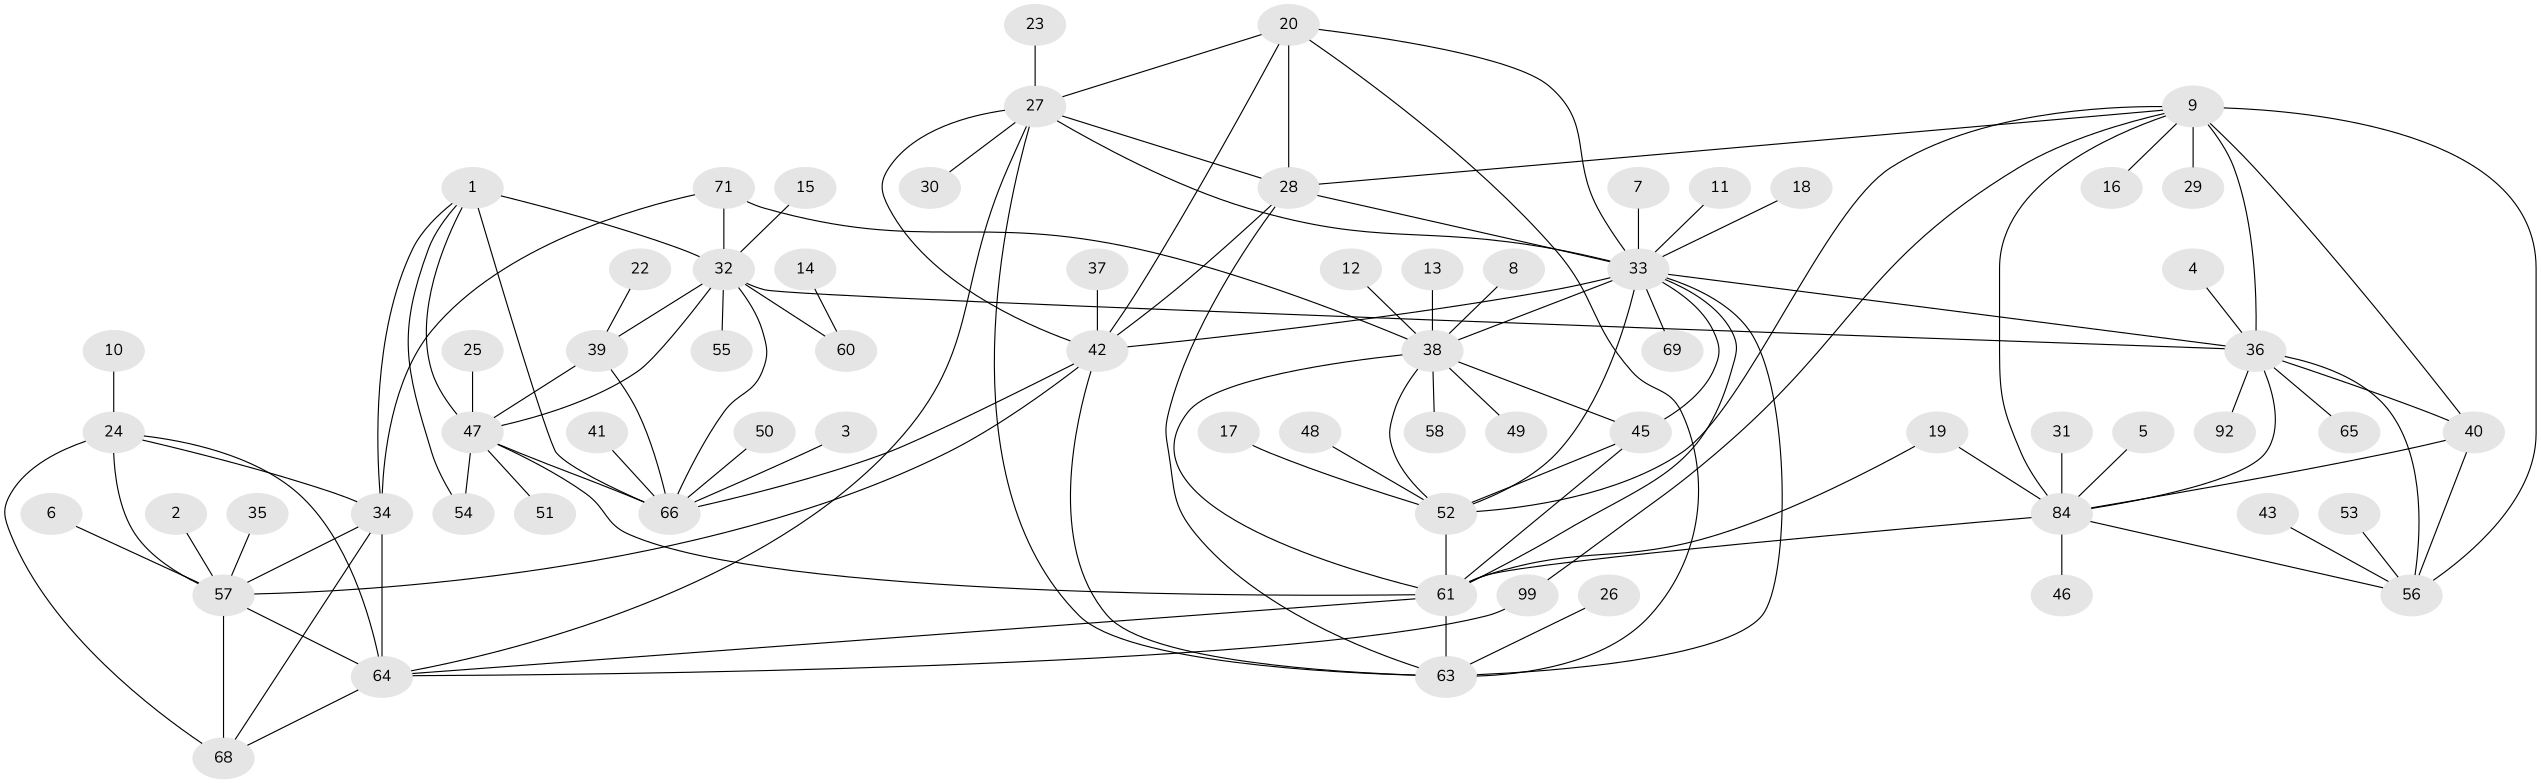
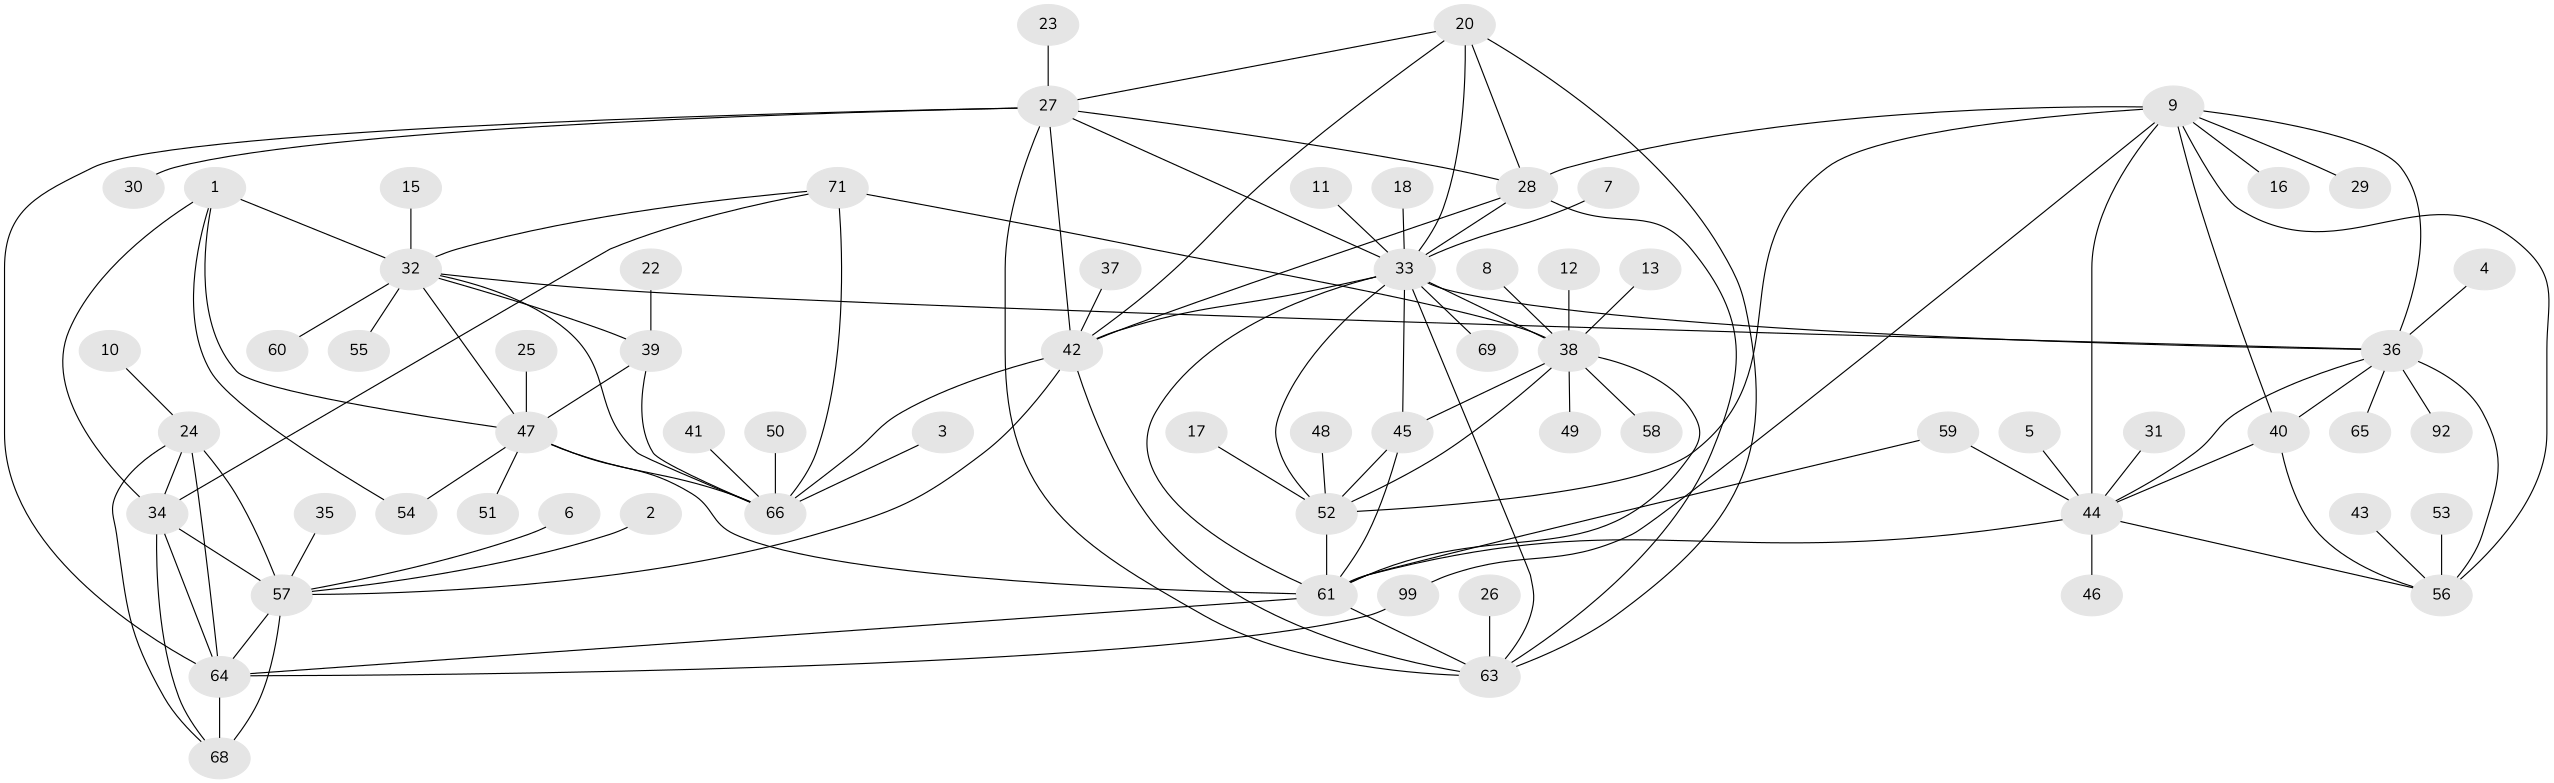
(805, 269) -> none
(530, 380) -> (837, 357)
(1937, 432) -> (1948, 432)
(2062, 514) -> (2092, 514)
